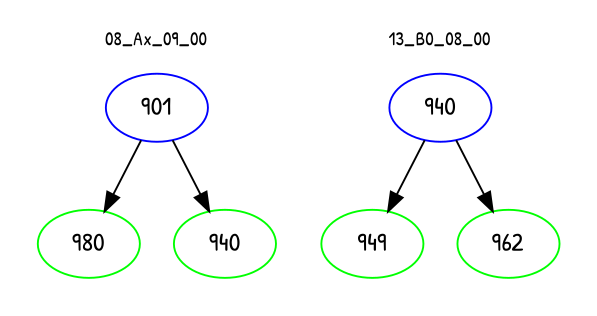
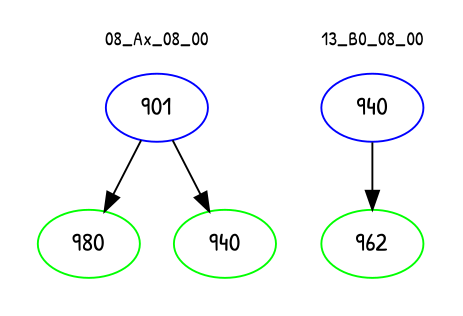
(157, 41) -> (157, 41)
(372, 244) -> none
